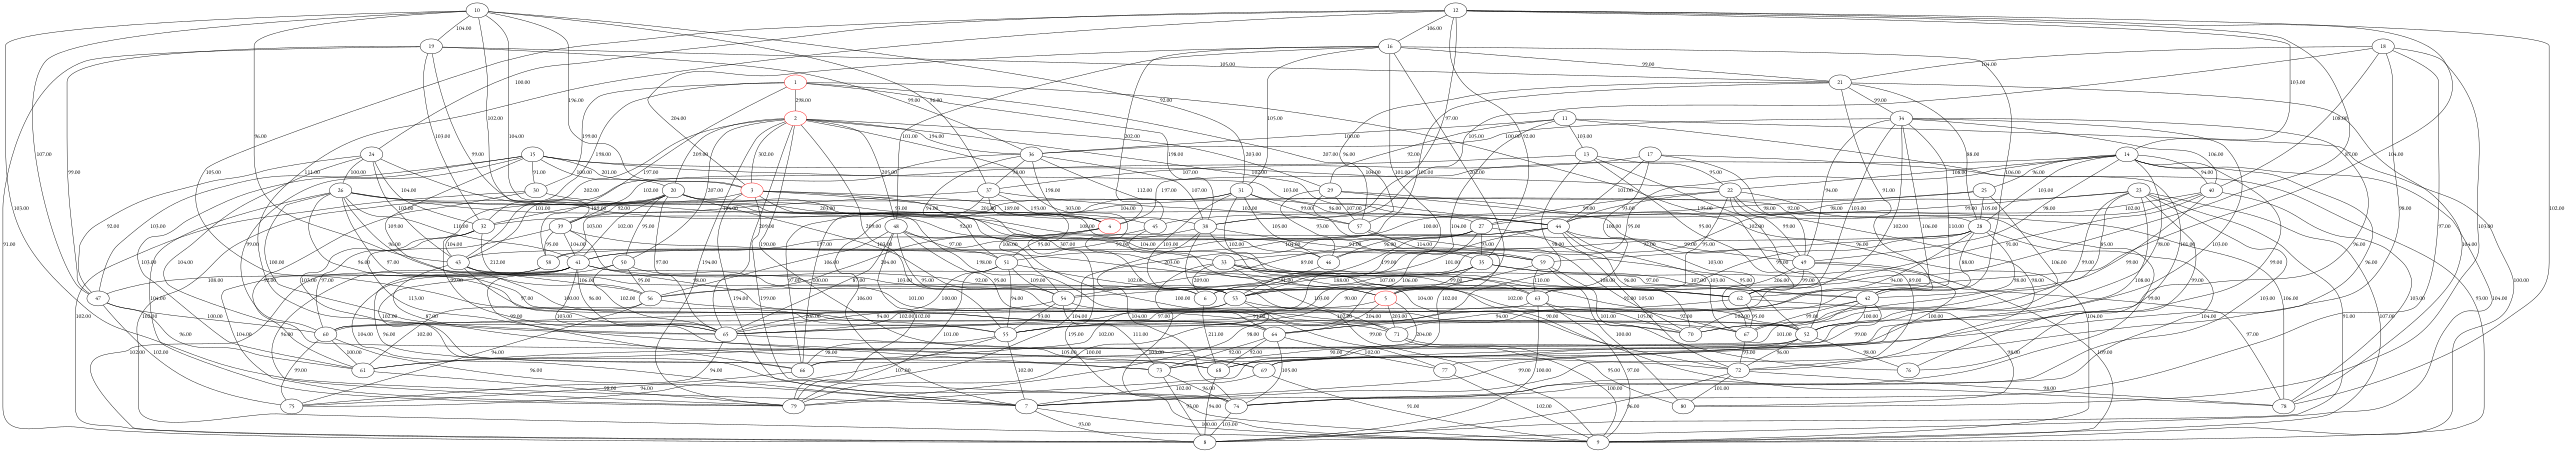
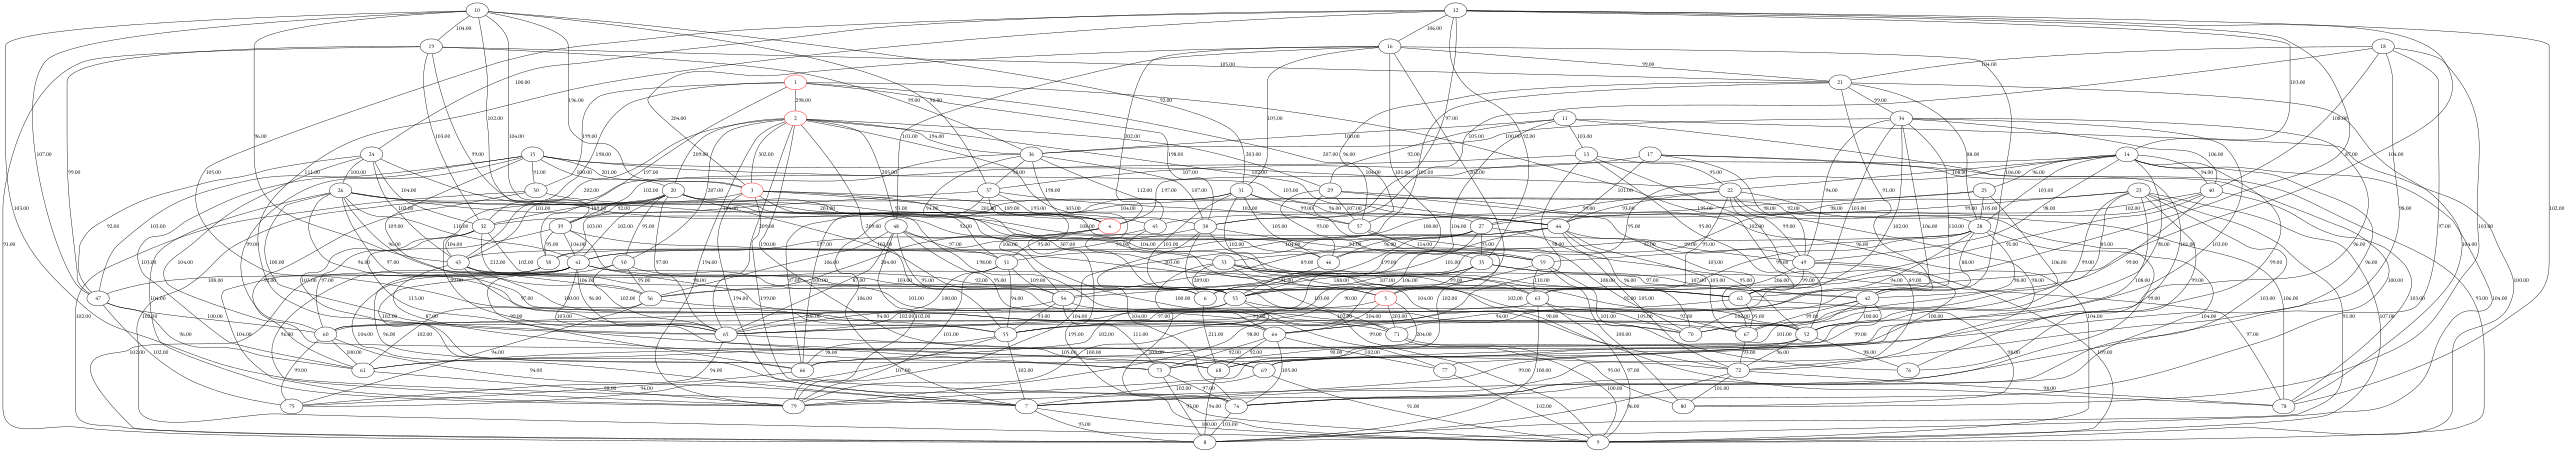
(1122, 283) -> (848, 284)
(1589, 285) -> (2046, 357)
(536, 370) -> (536, 370)
(1209, 388) -> (1209, 388)
